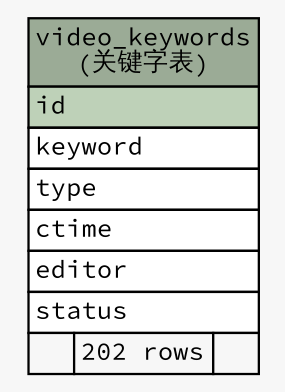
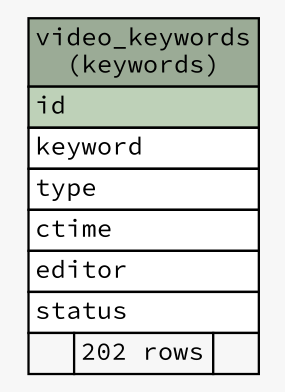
(144, 65) -> (144, 65)
